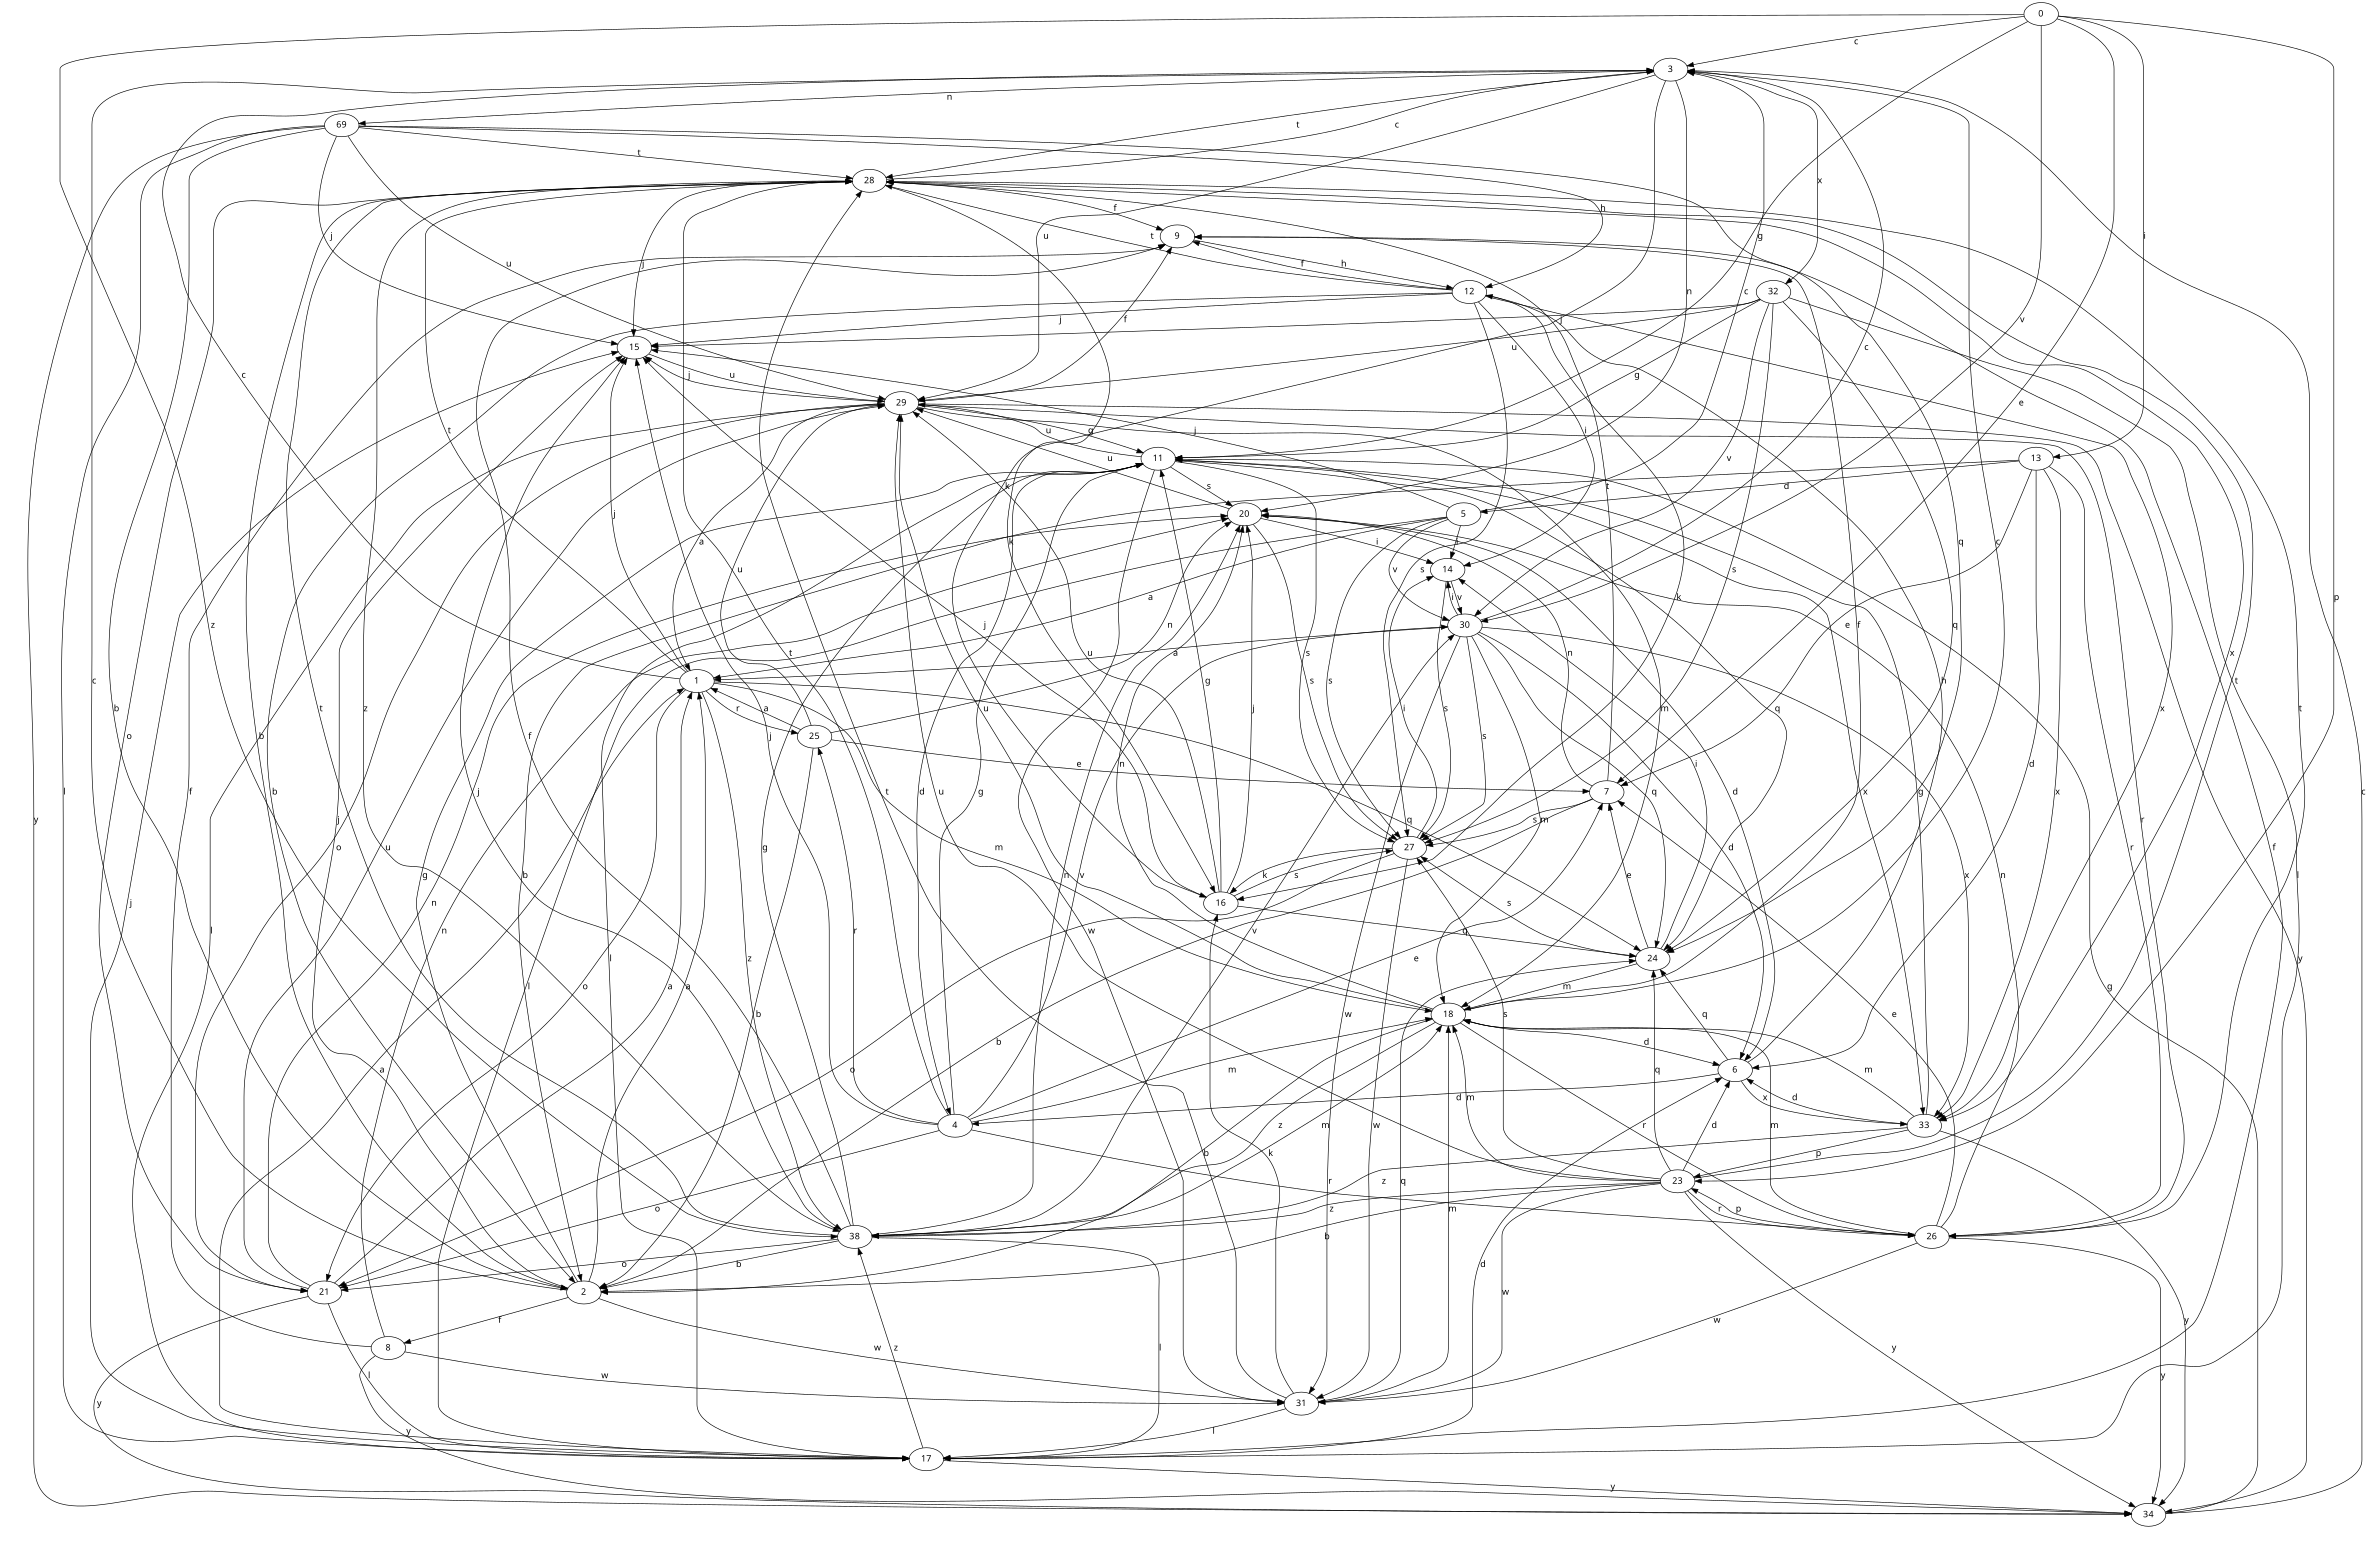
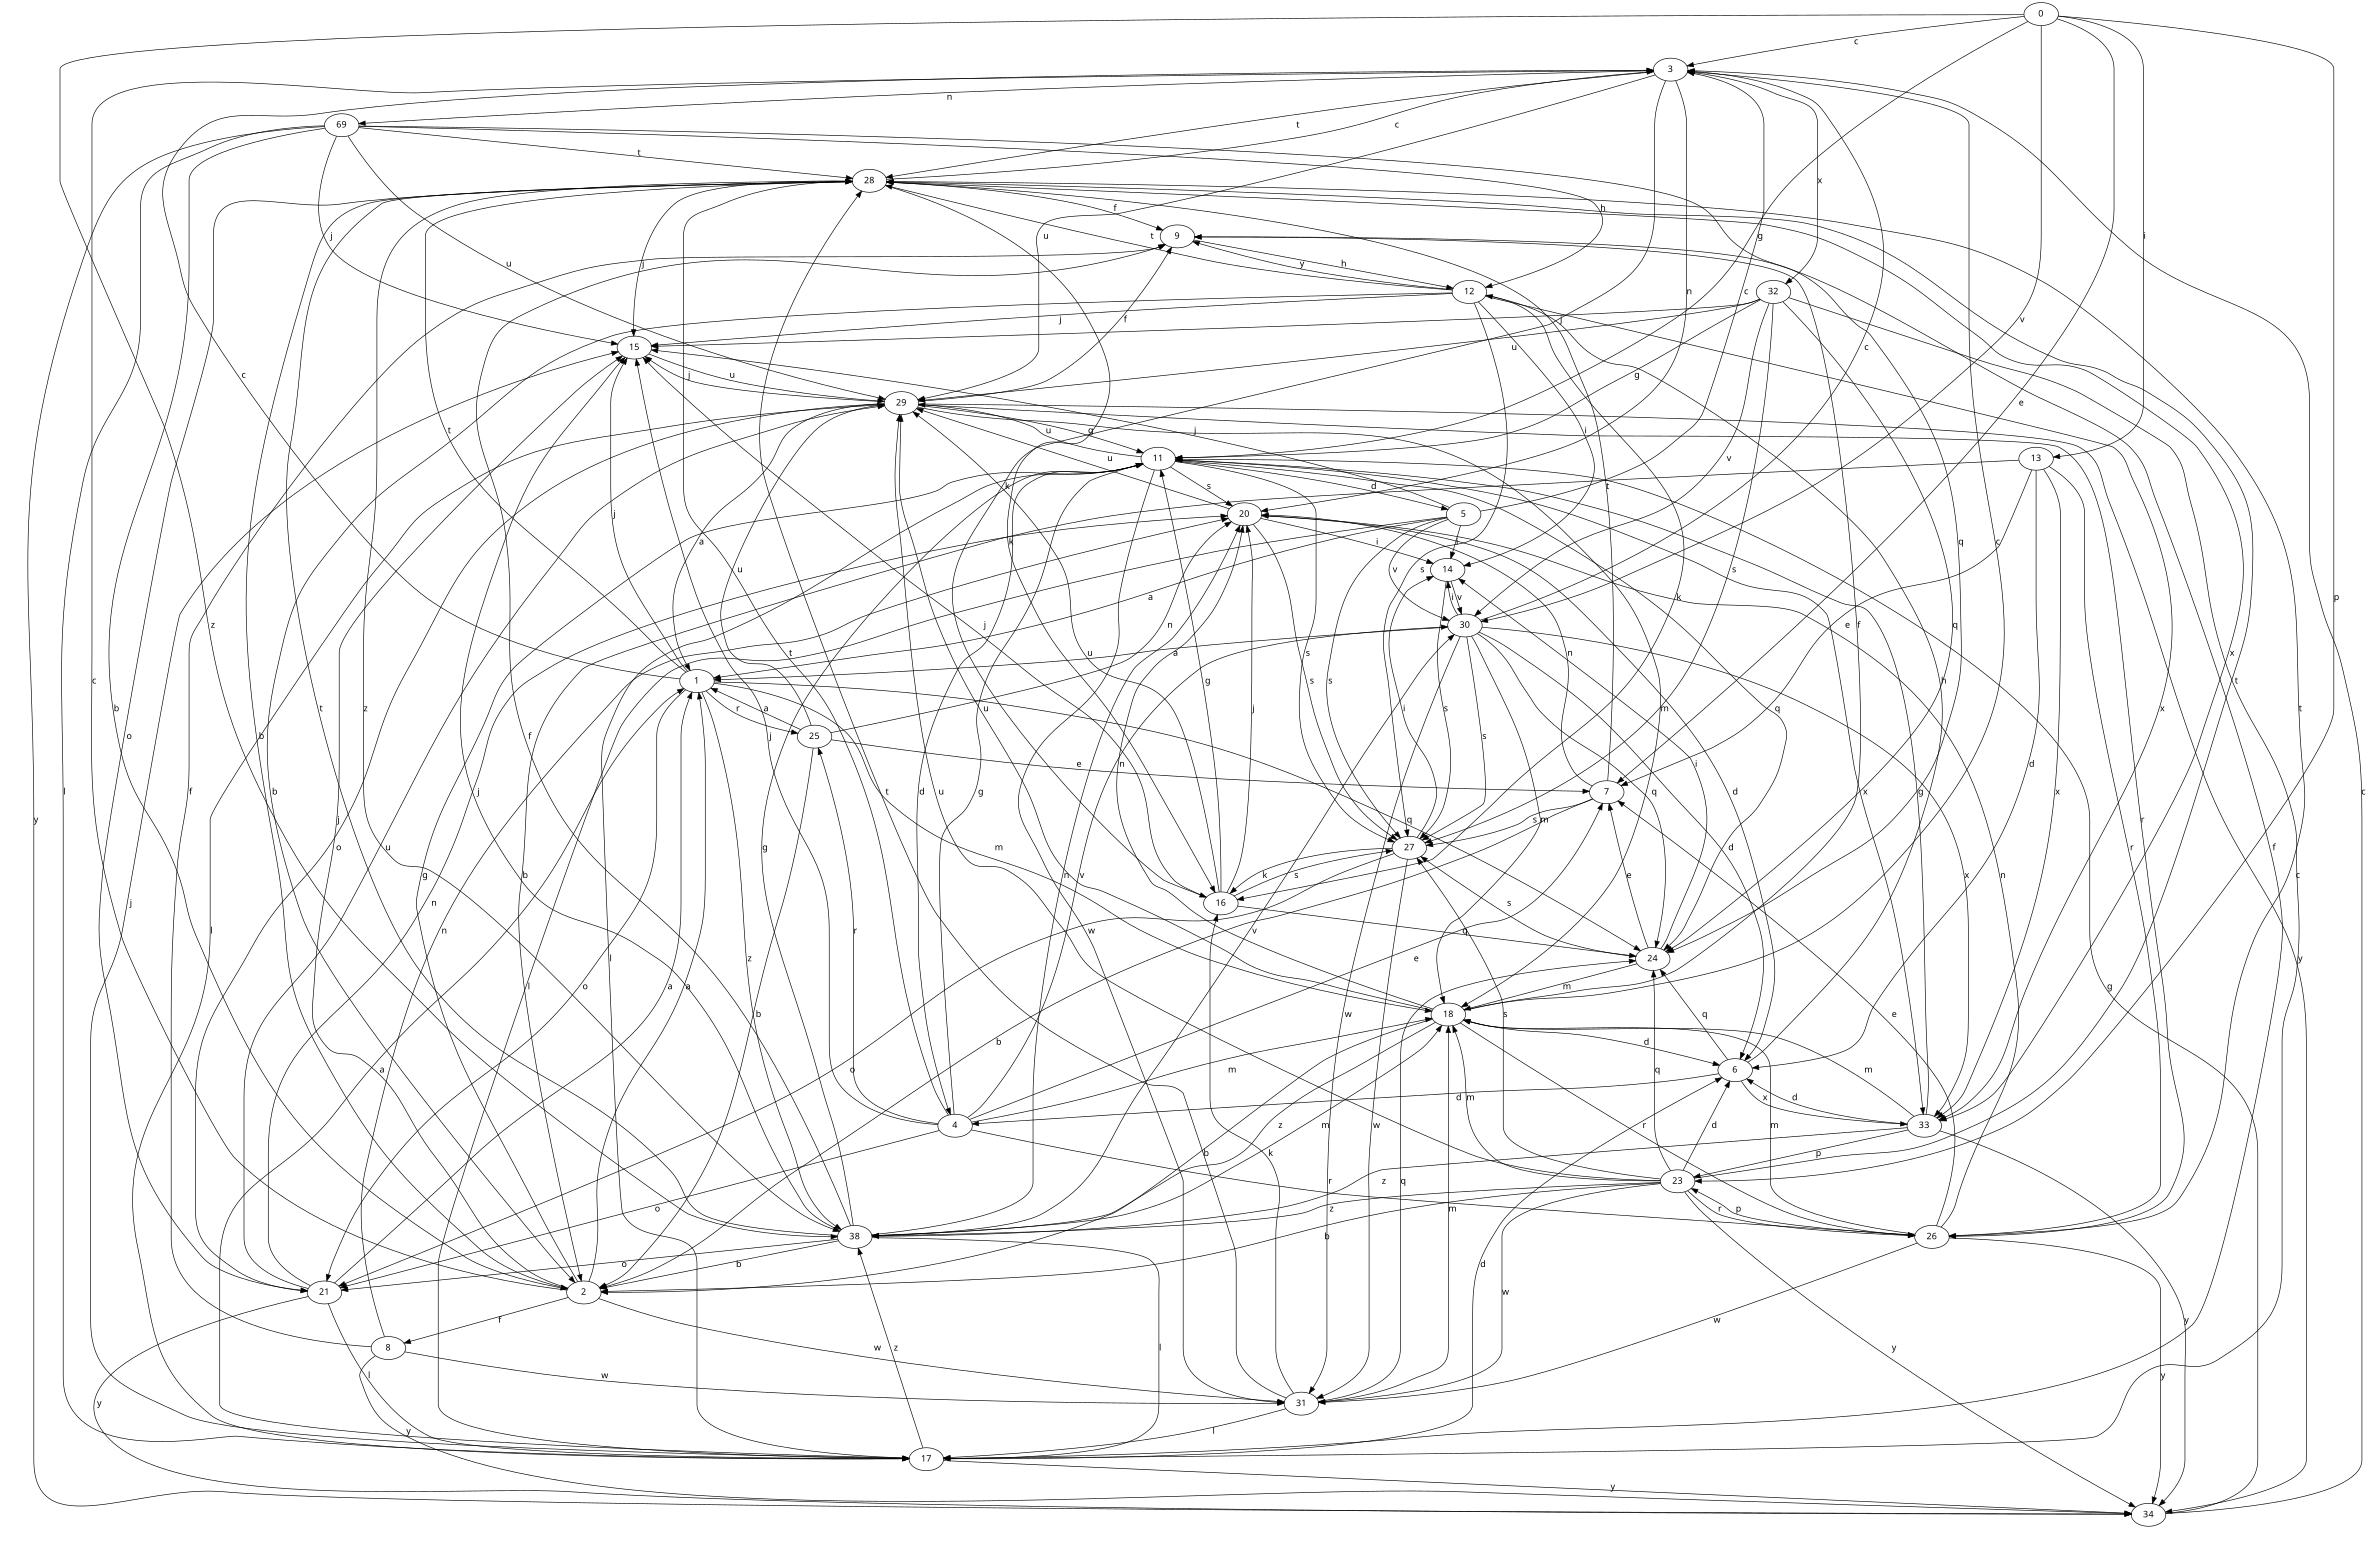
(1302, 264) -> (1302, 264)
(1766, 485) -> (1309, 479)
(2298, 876) -> (2298, 876)
